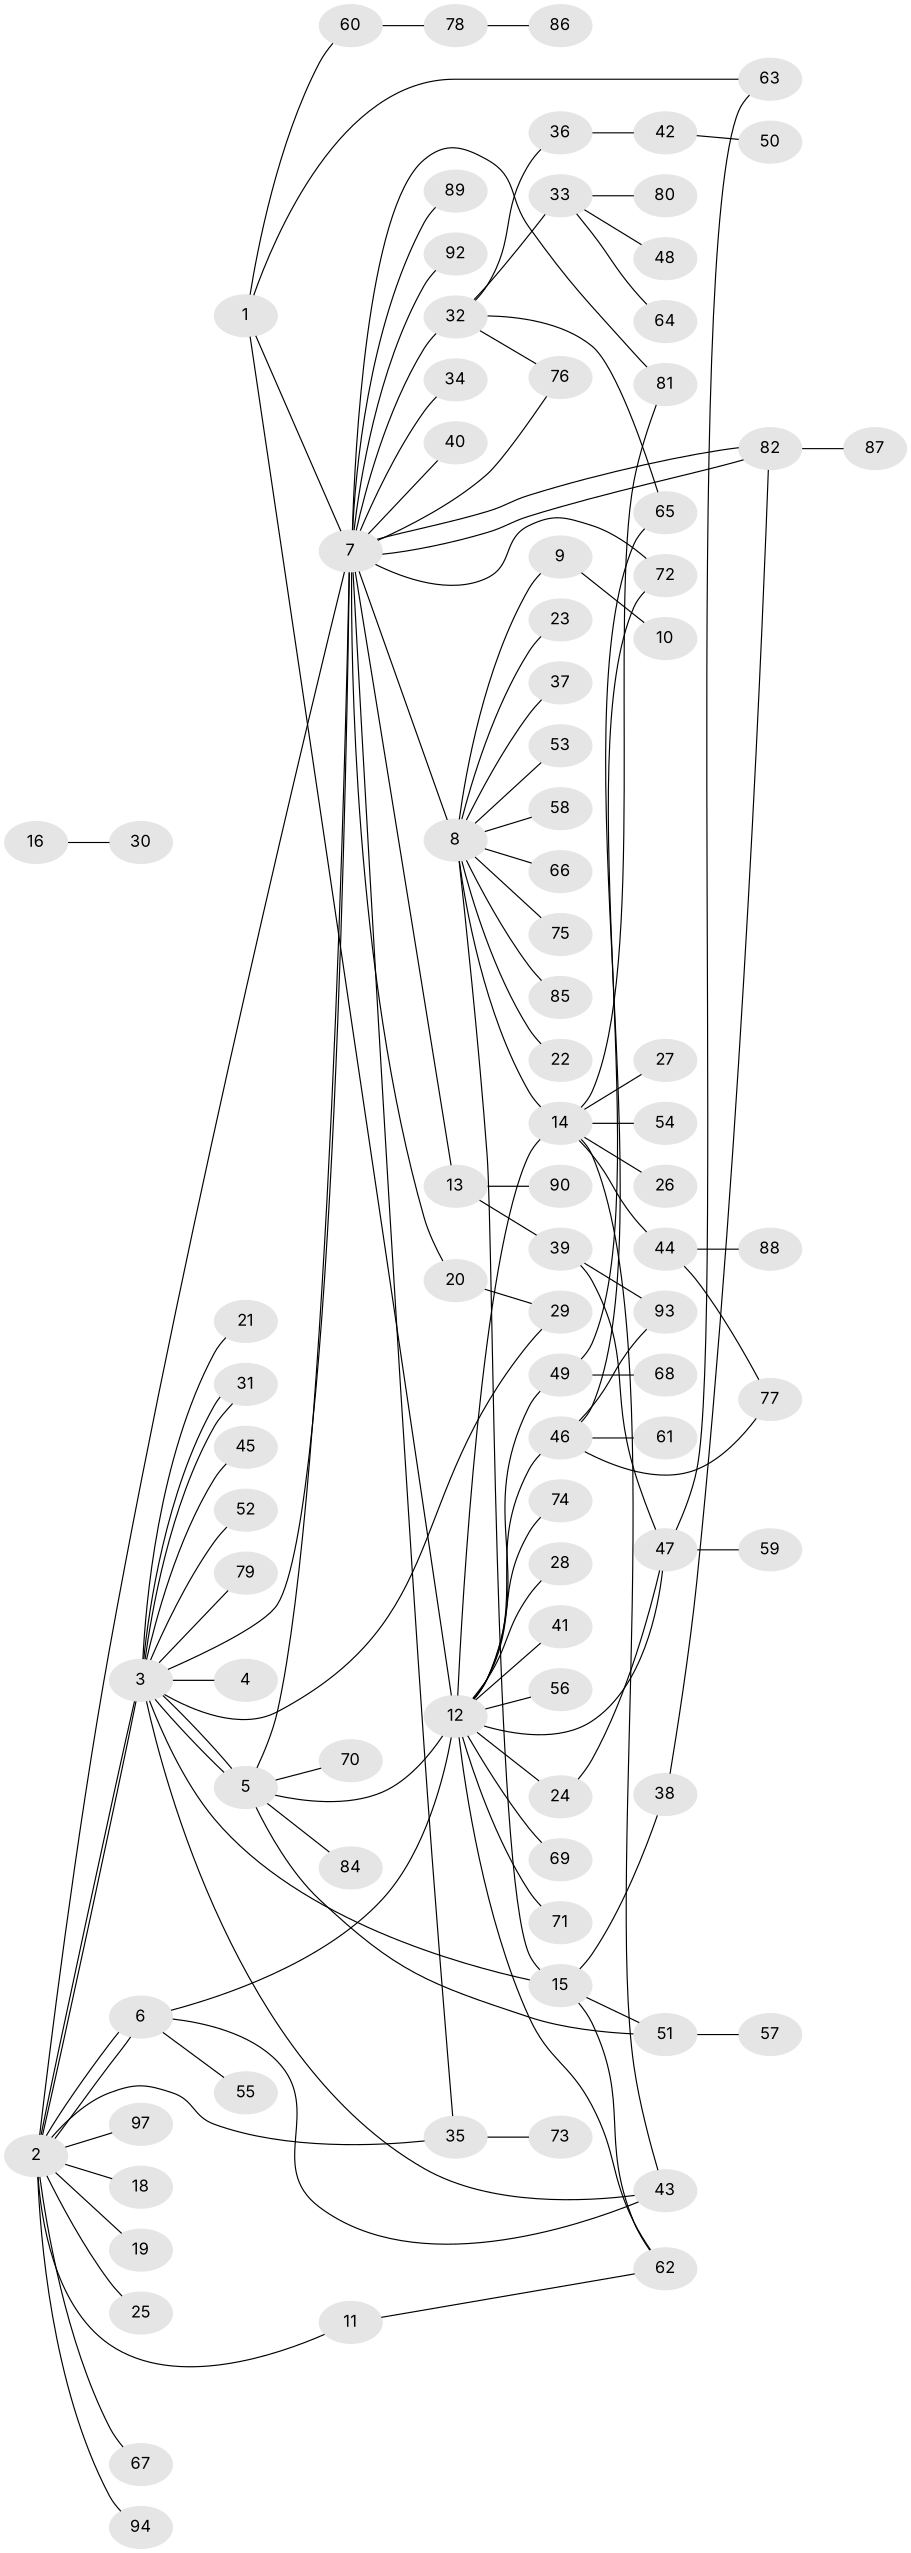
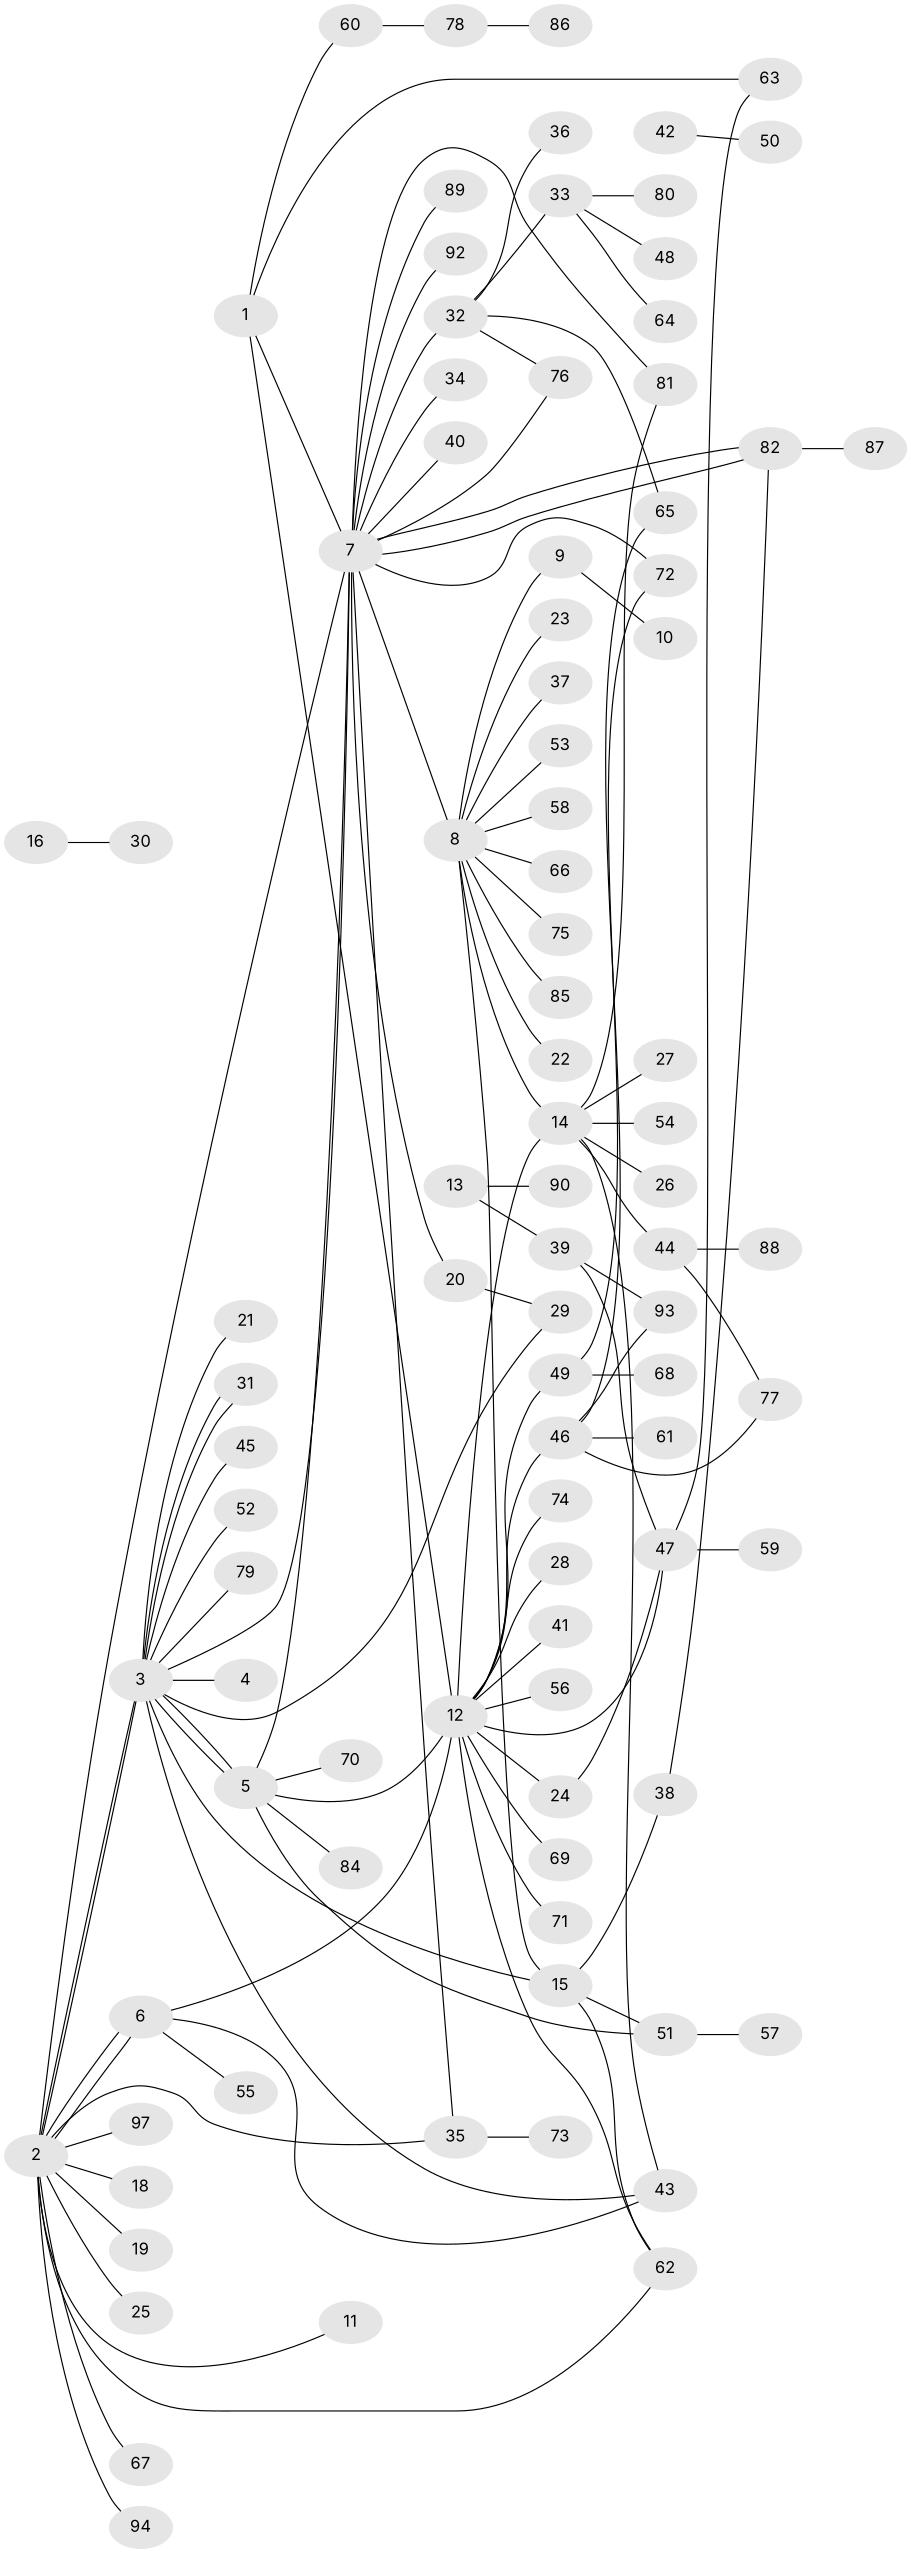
(613, 133) -> none
(403, 869) -> none
(508, 2296) -> (291, 2411)
